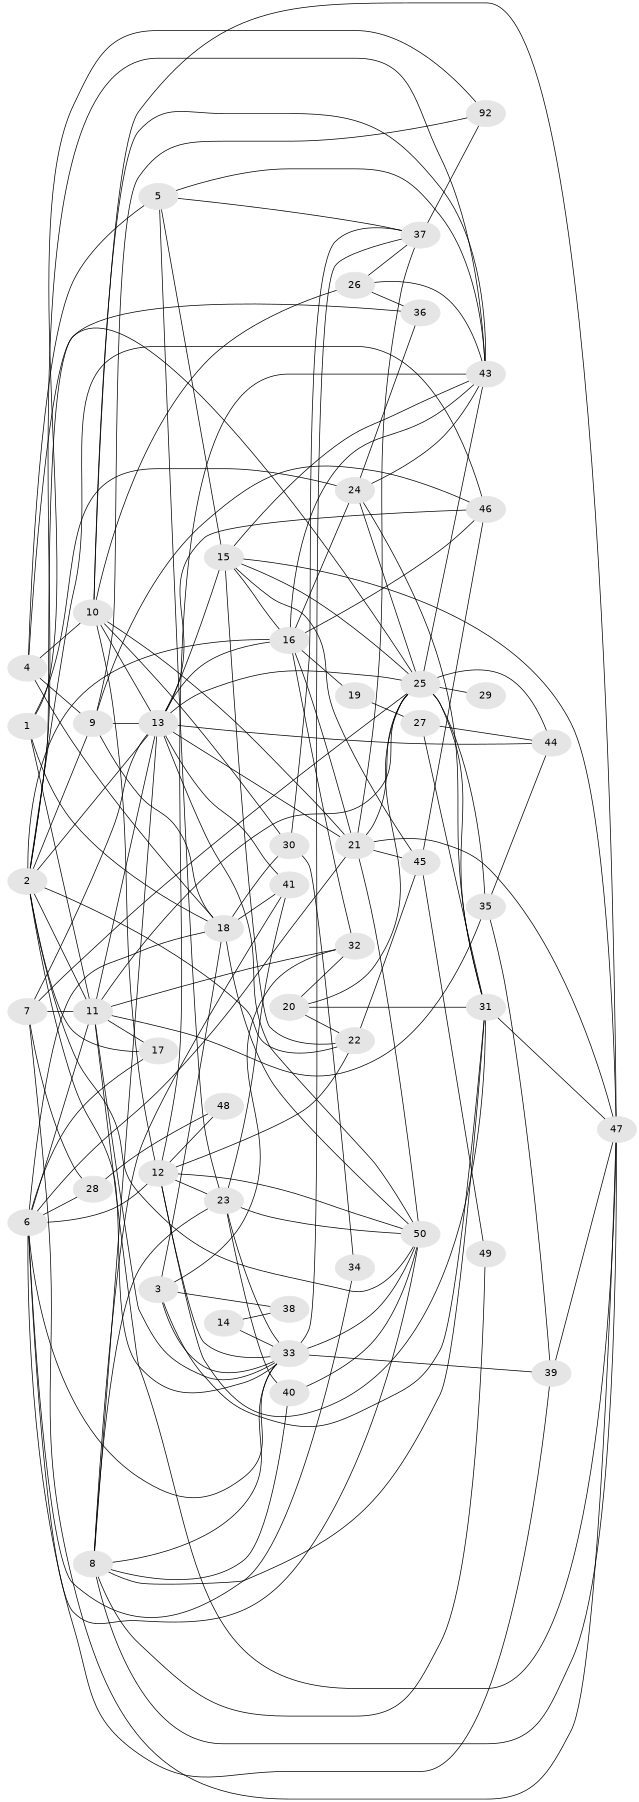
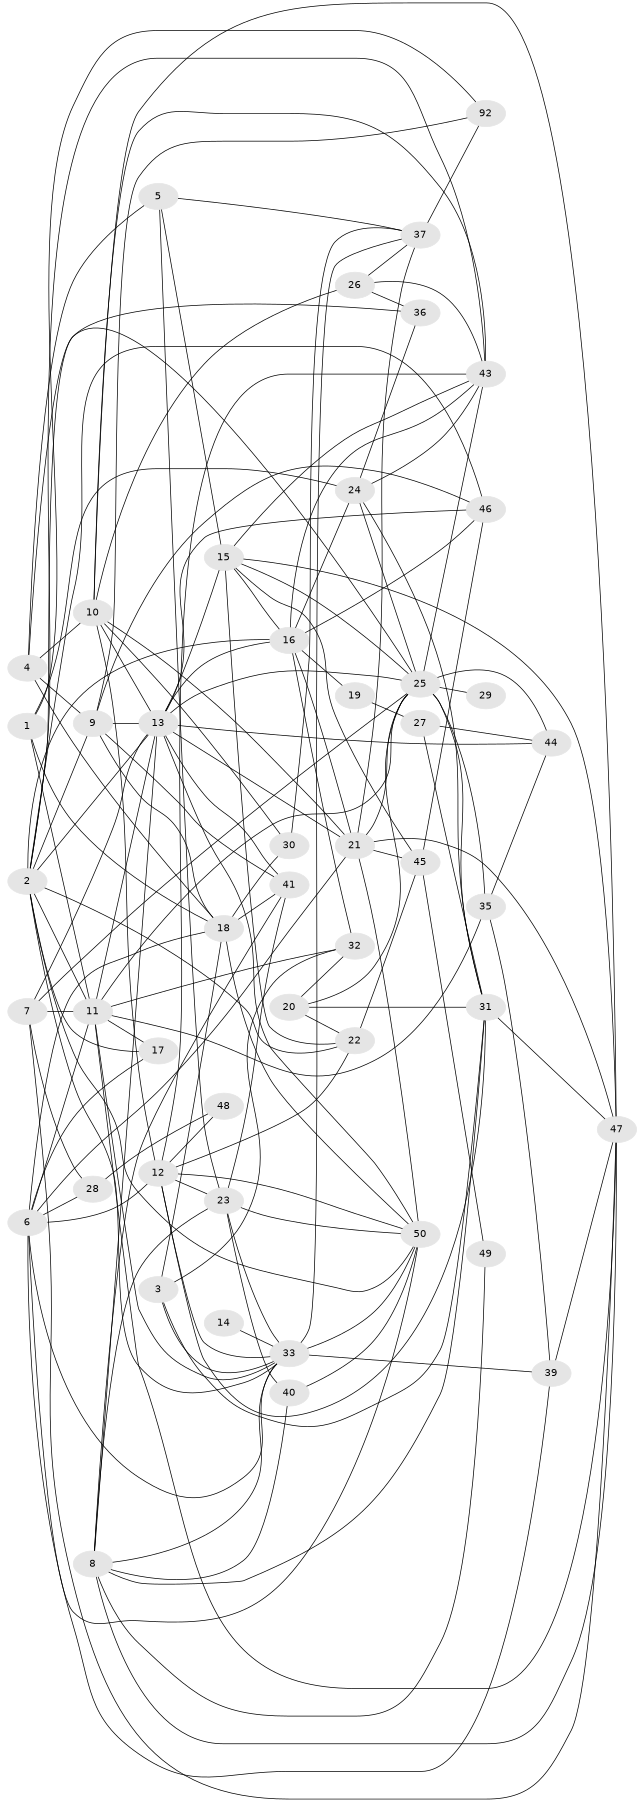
(392, 174) -> none
none -> (189, 815)
(355, 1268) -> none
(289, 1309) -> none
